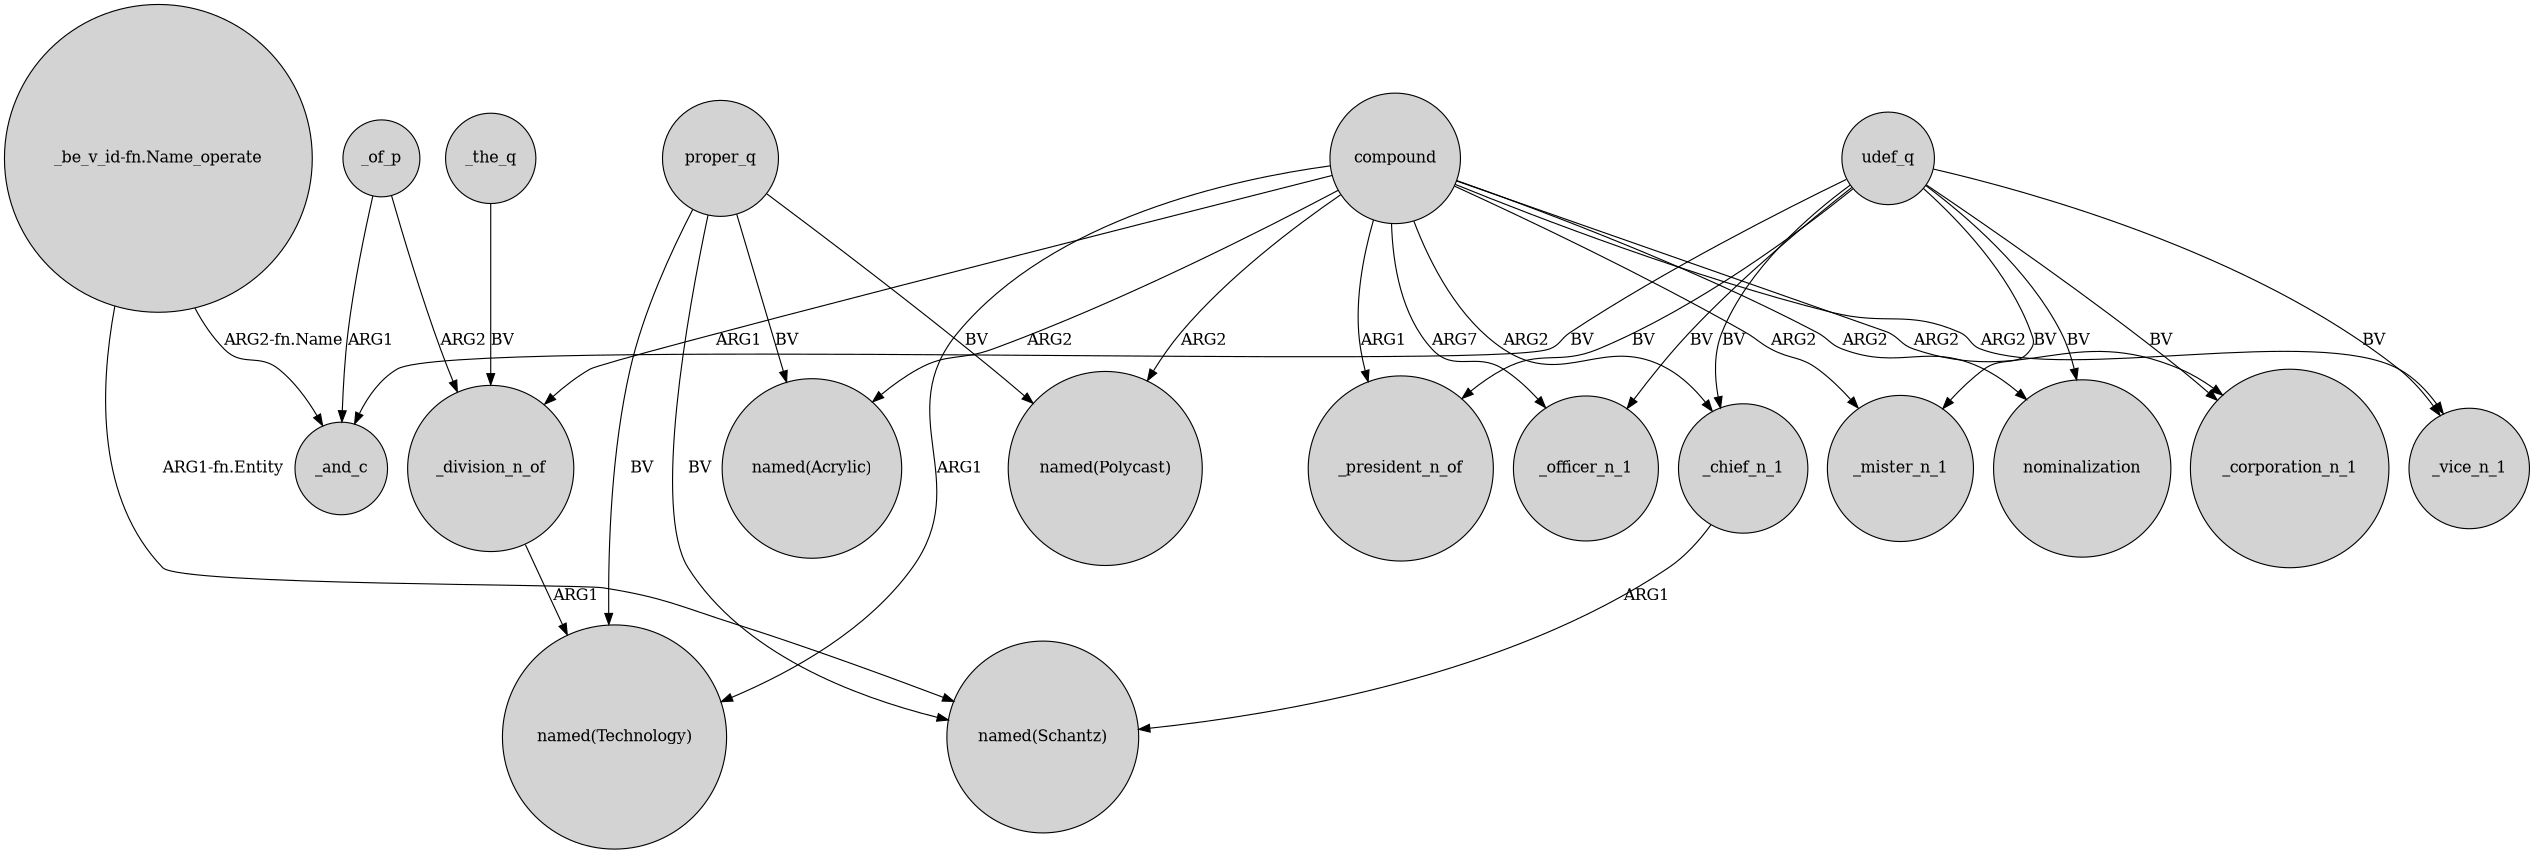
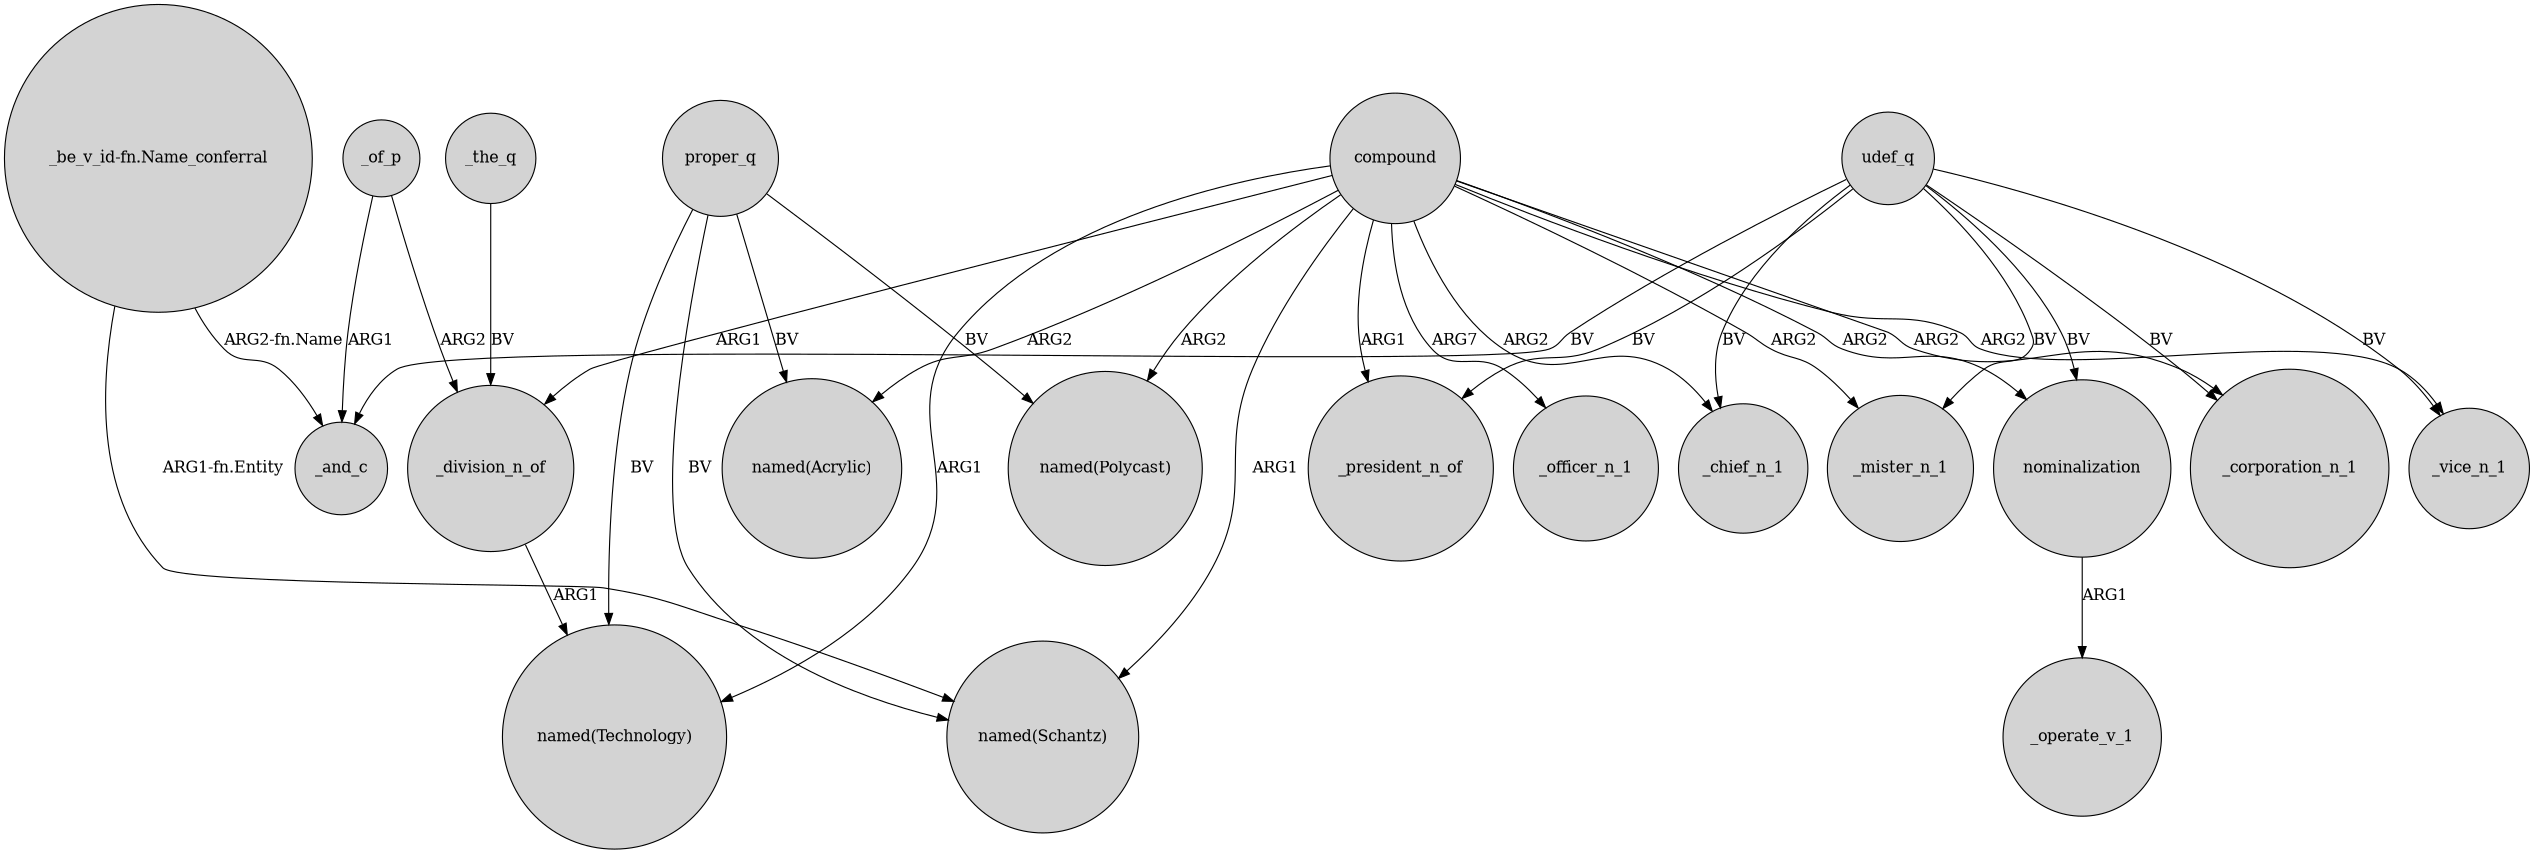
(158, 158) -> (158, 158)
(1725, 297) -> none
(1448, 668) -> (1236, 442)
none -> (2082, 737)
